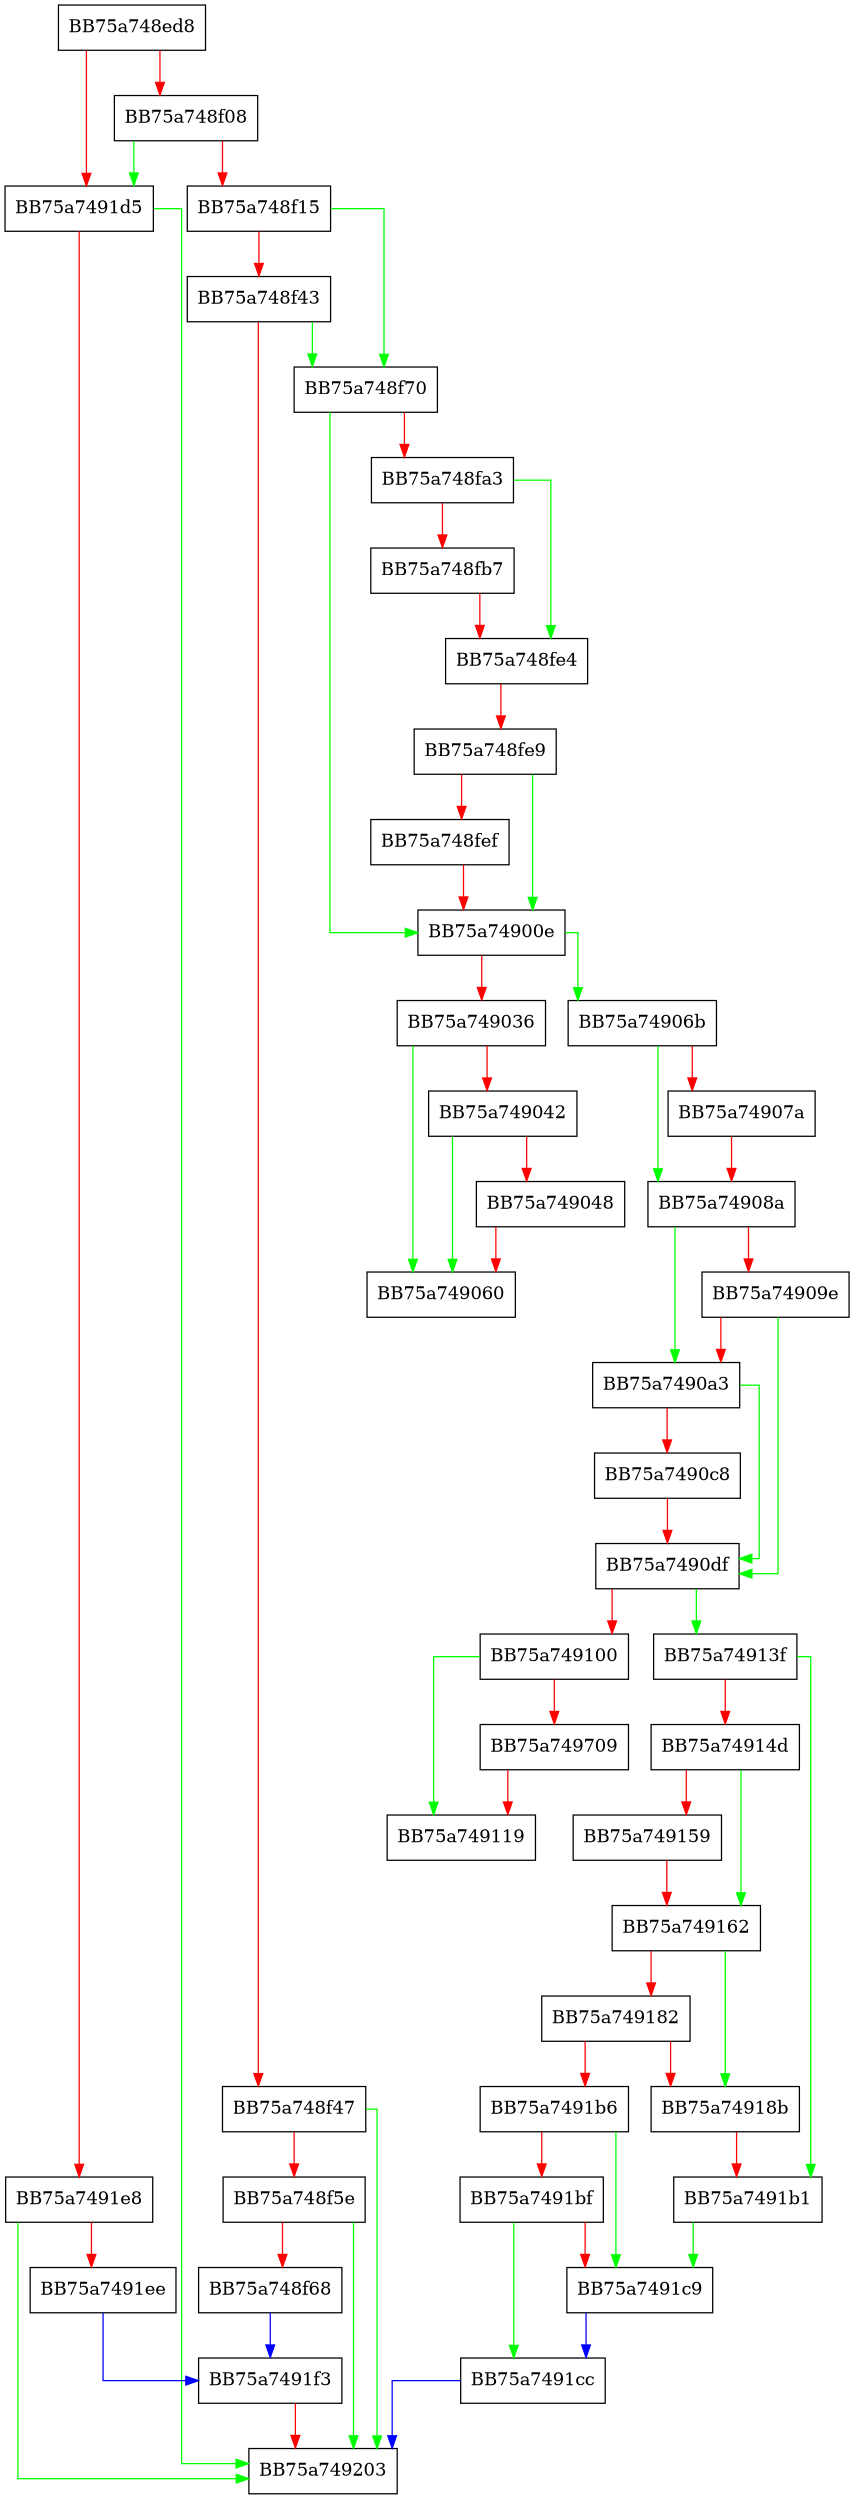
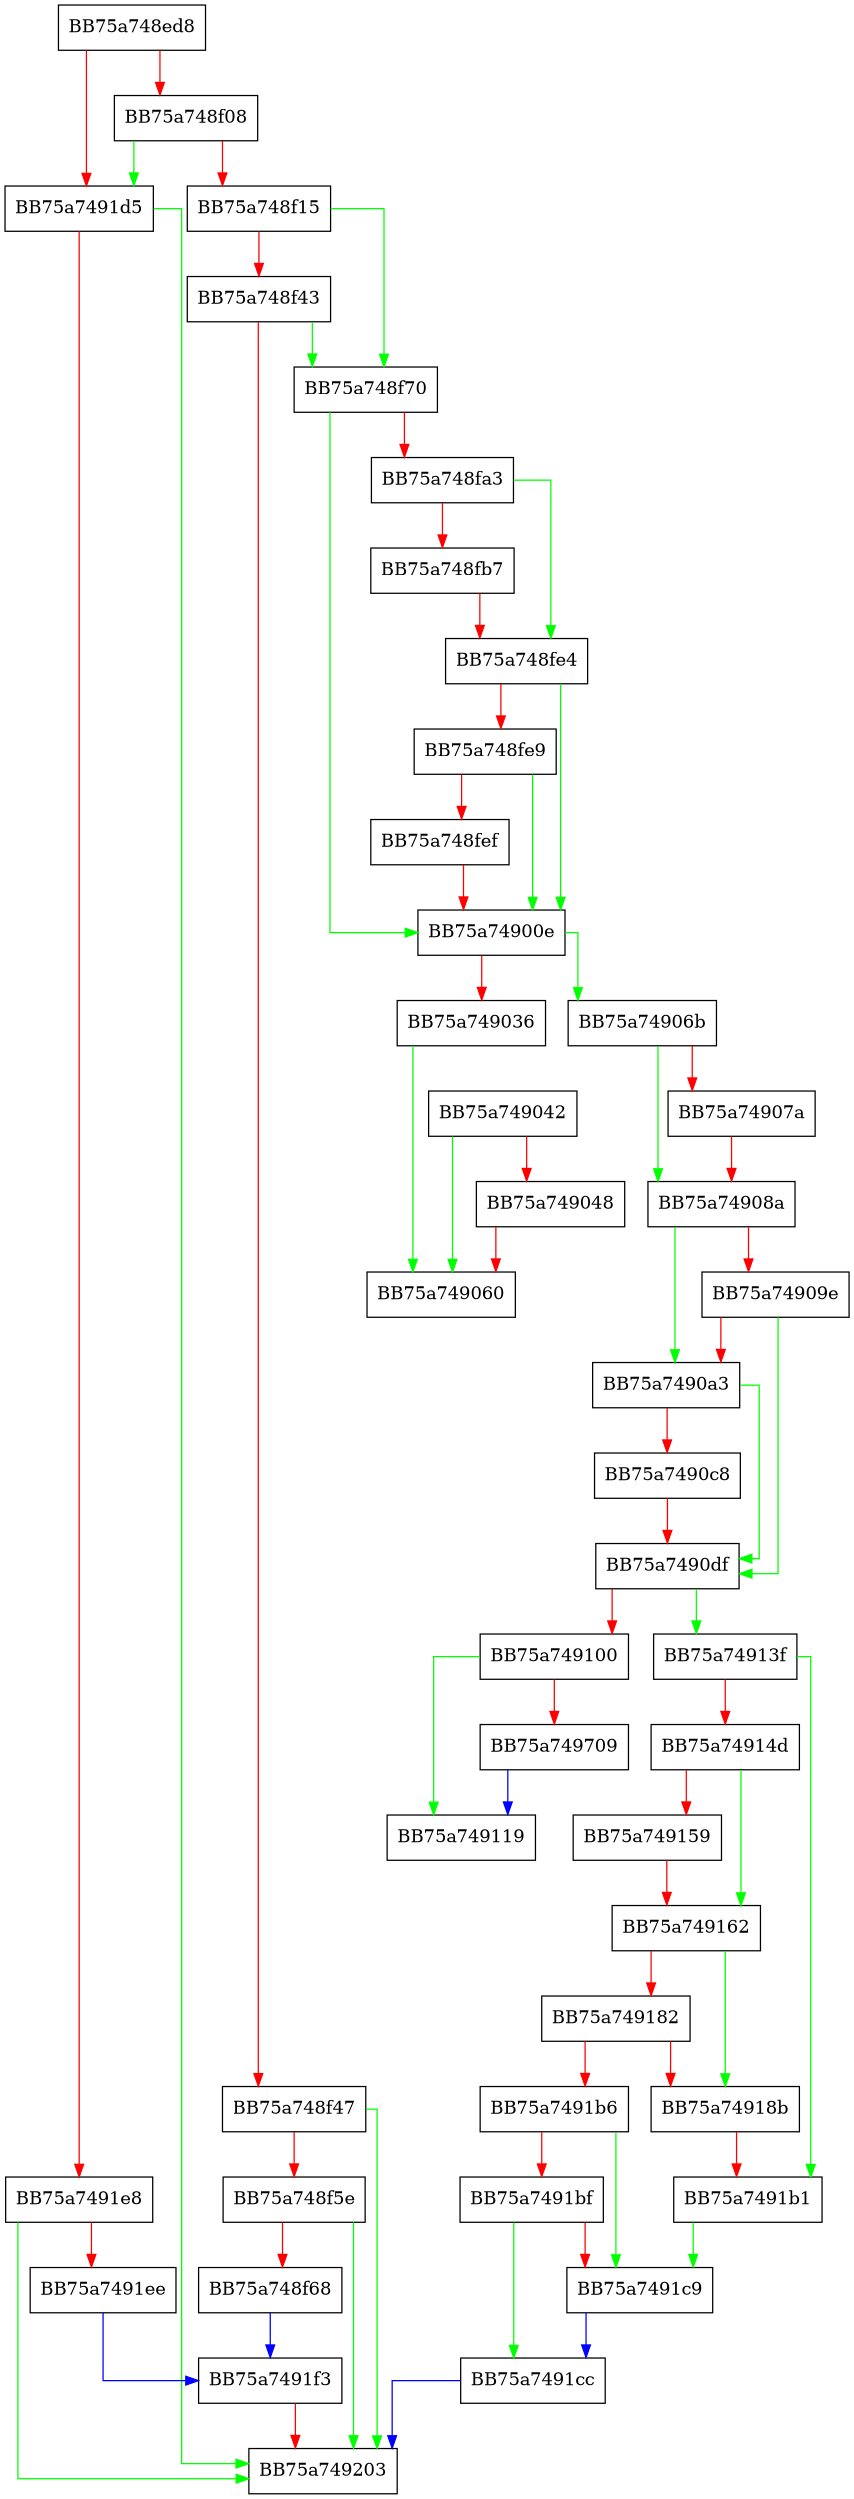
none -> (561, 791)
(487, 1062) -> none
(508, 1786) -> (508, 1786)
